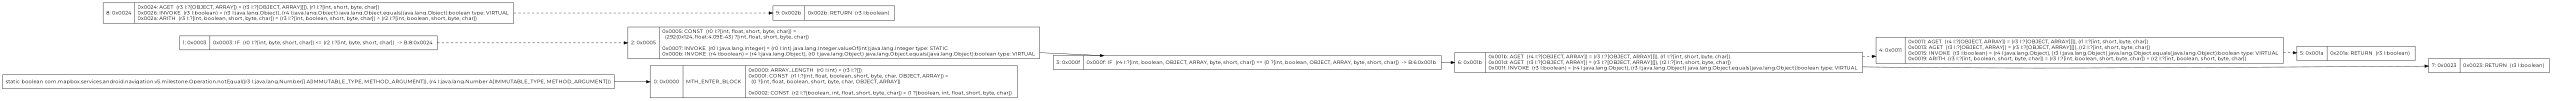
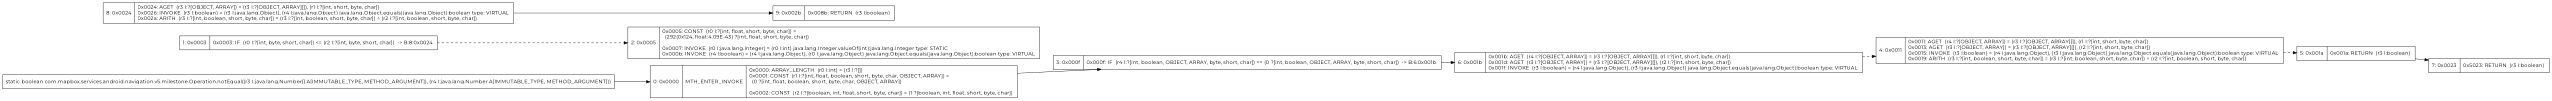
(641, 13) -> (641, 13)
(849, 13) -> (850, 13)
(2371, 53) -> (2371, 53)
(1070, 54) -> (1057, 71)
(2505, 65) -> (2504, 65)
(2144, 68) -> (2420, 59)
(714, 82) -> (714, 82)
